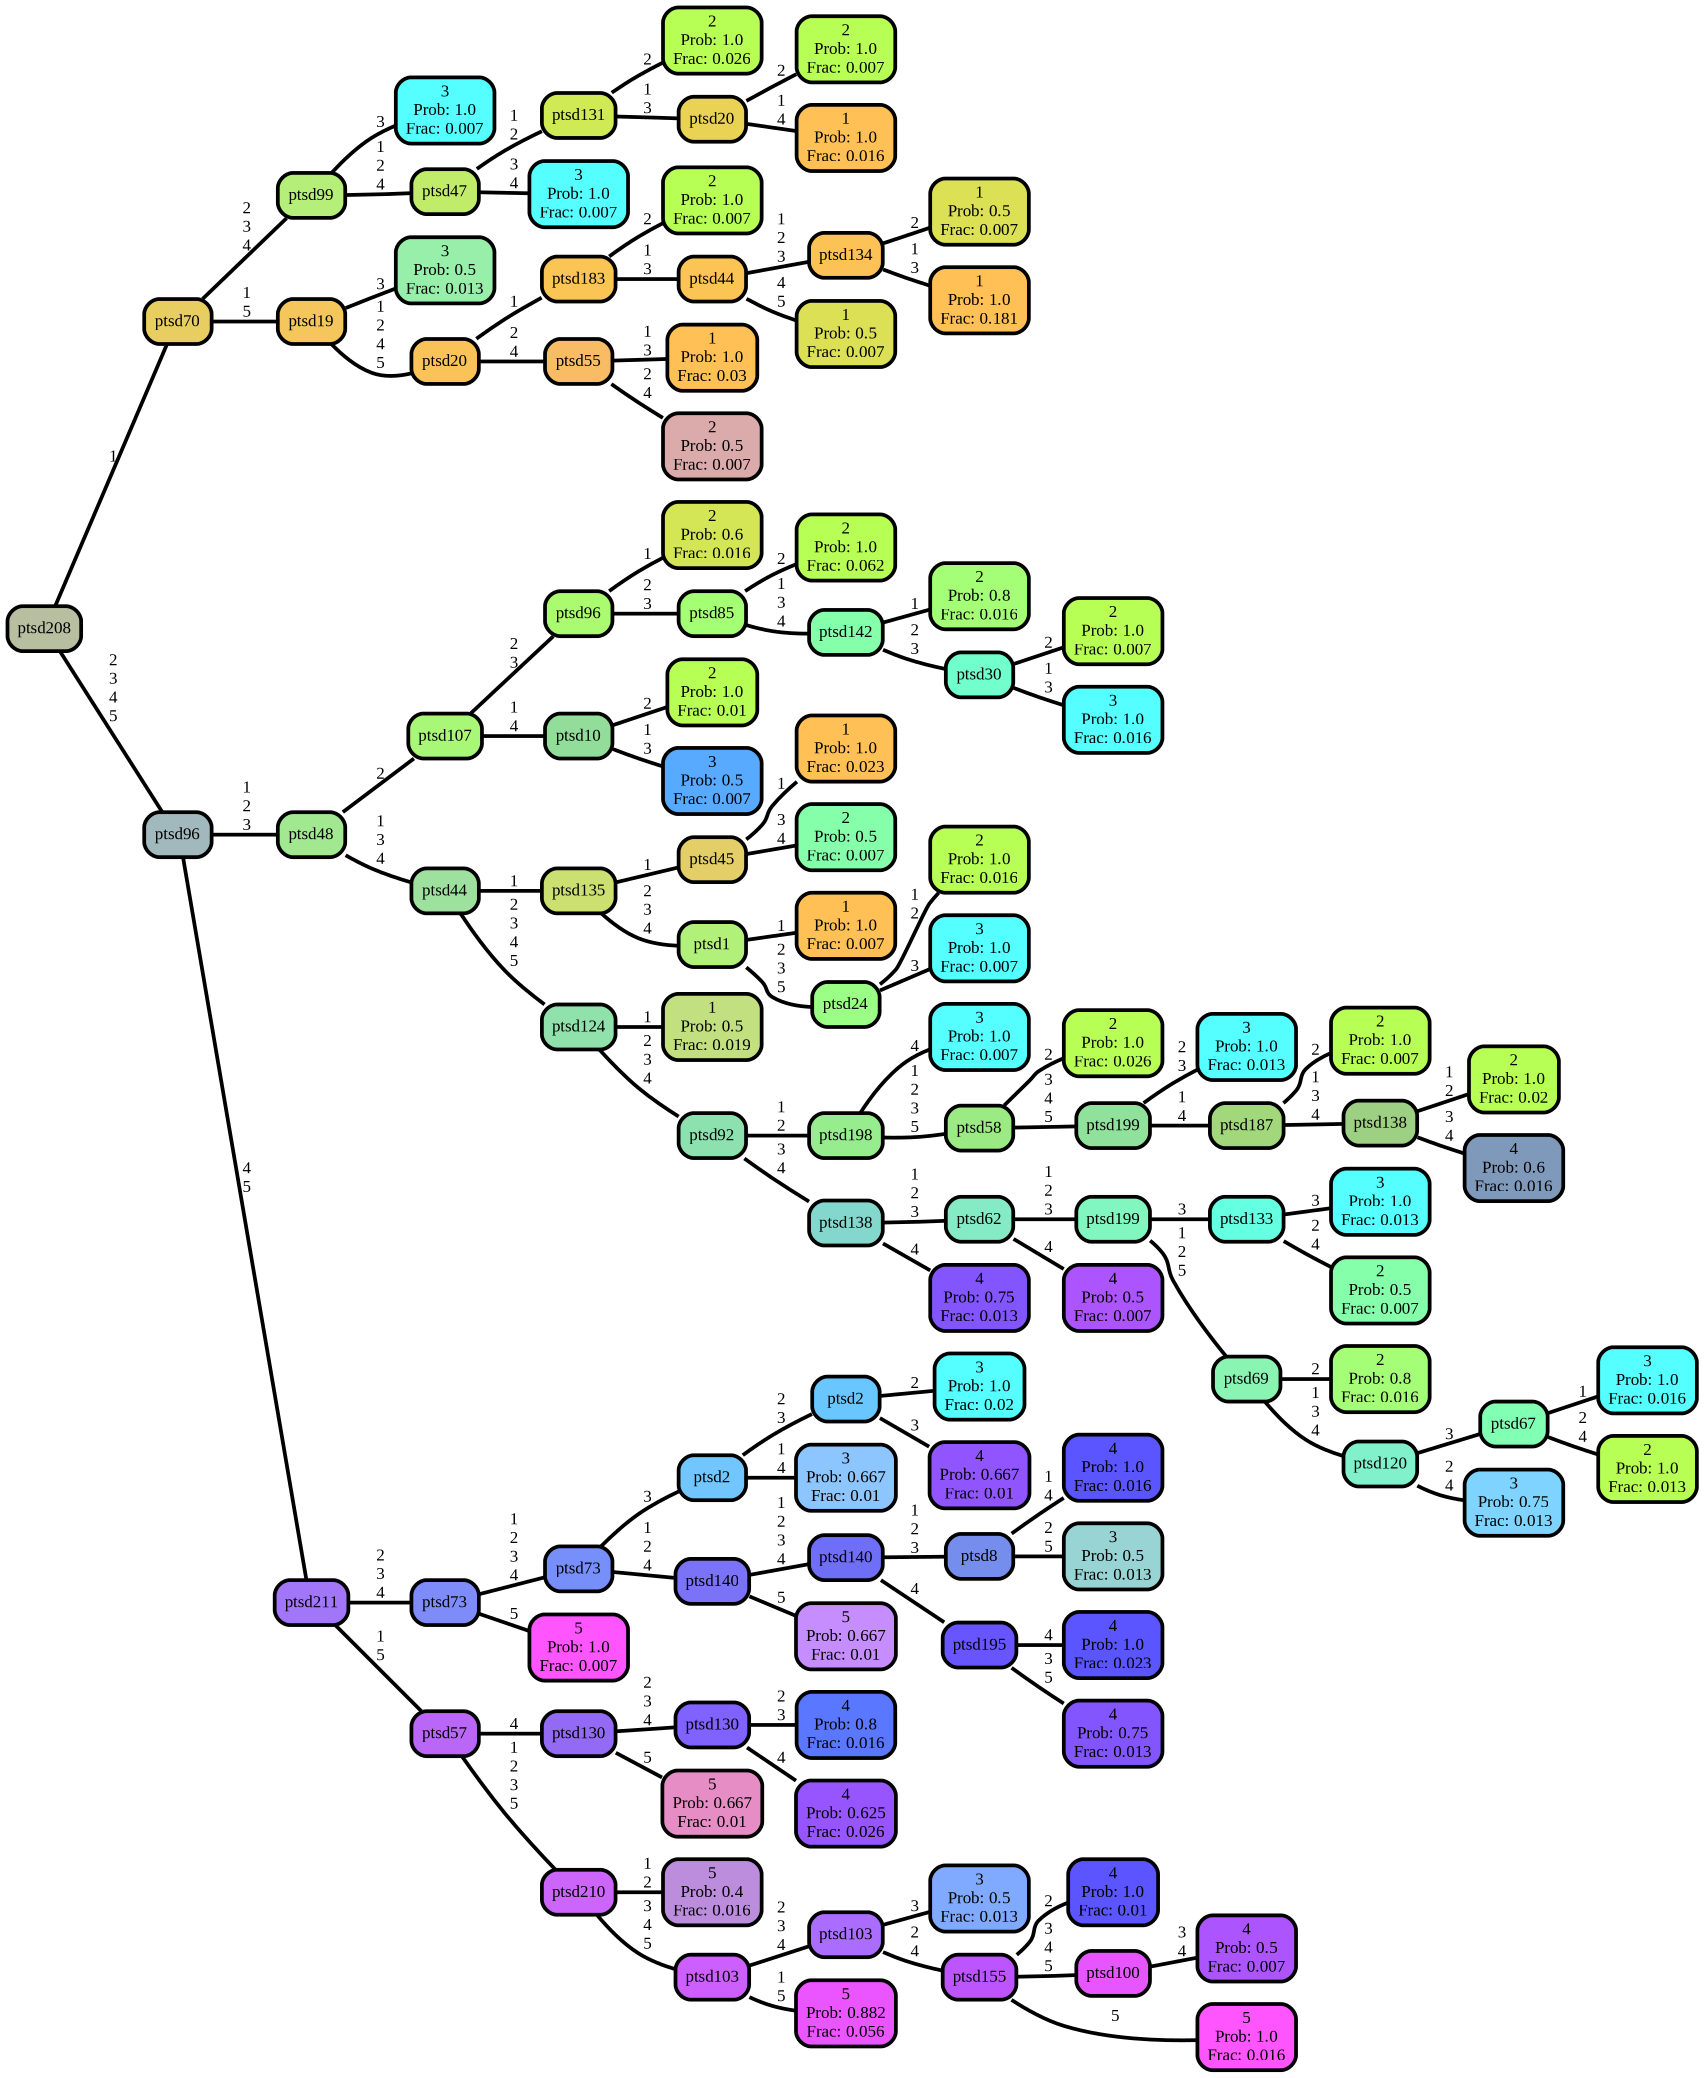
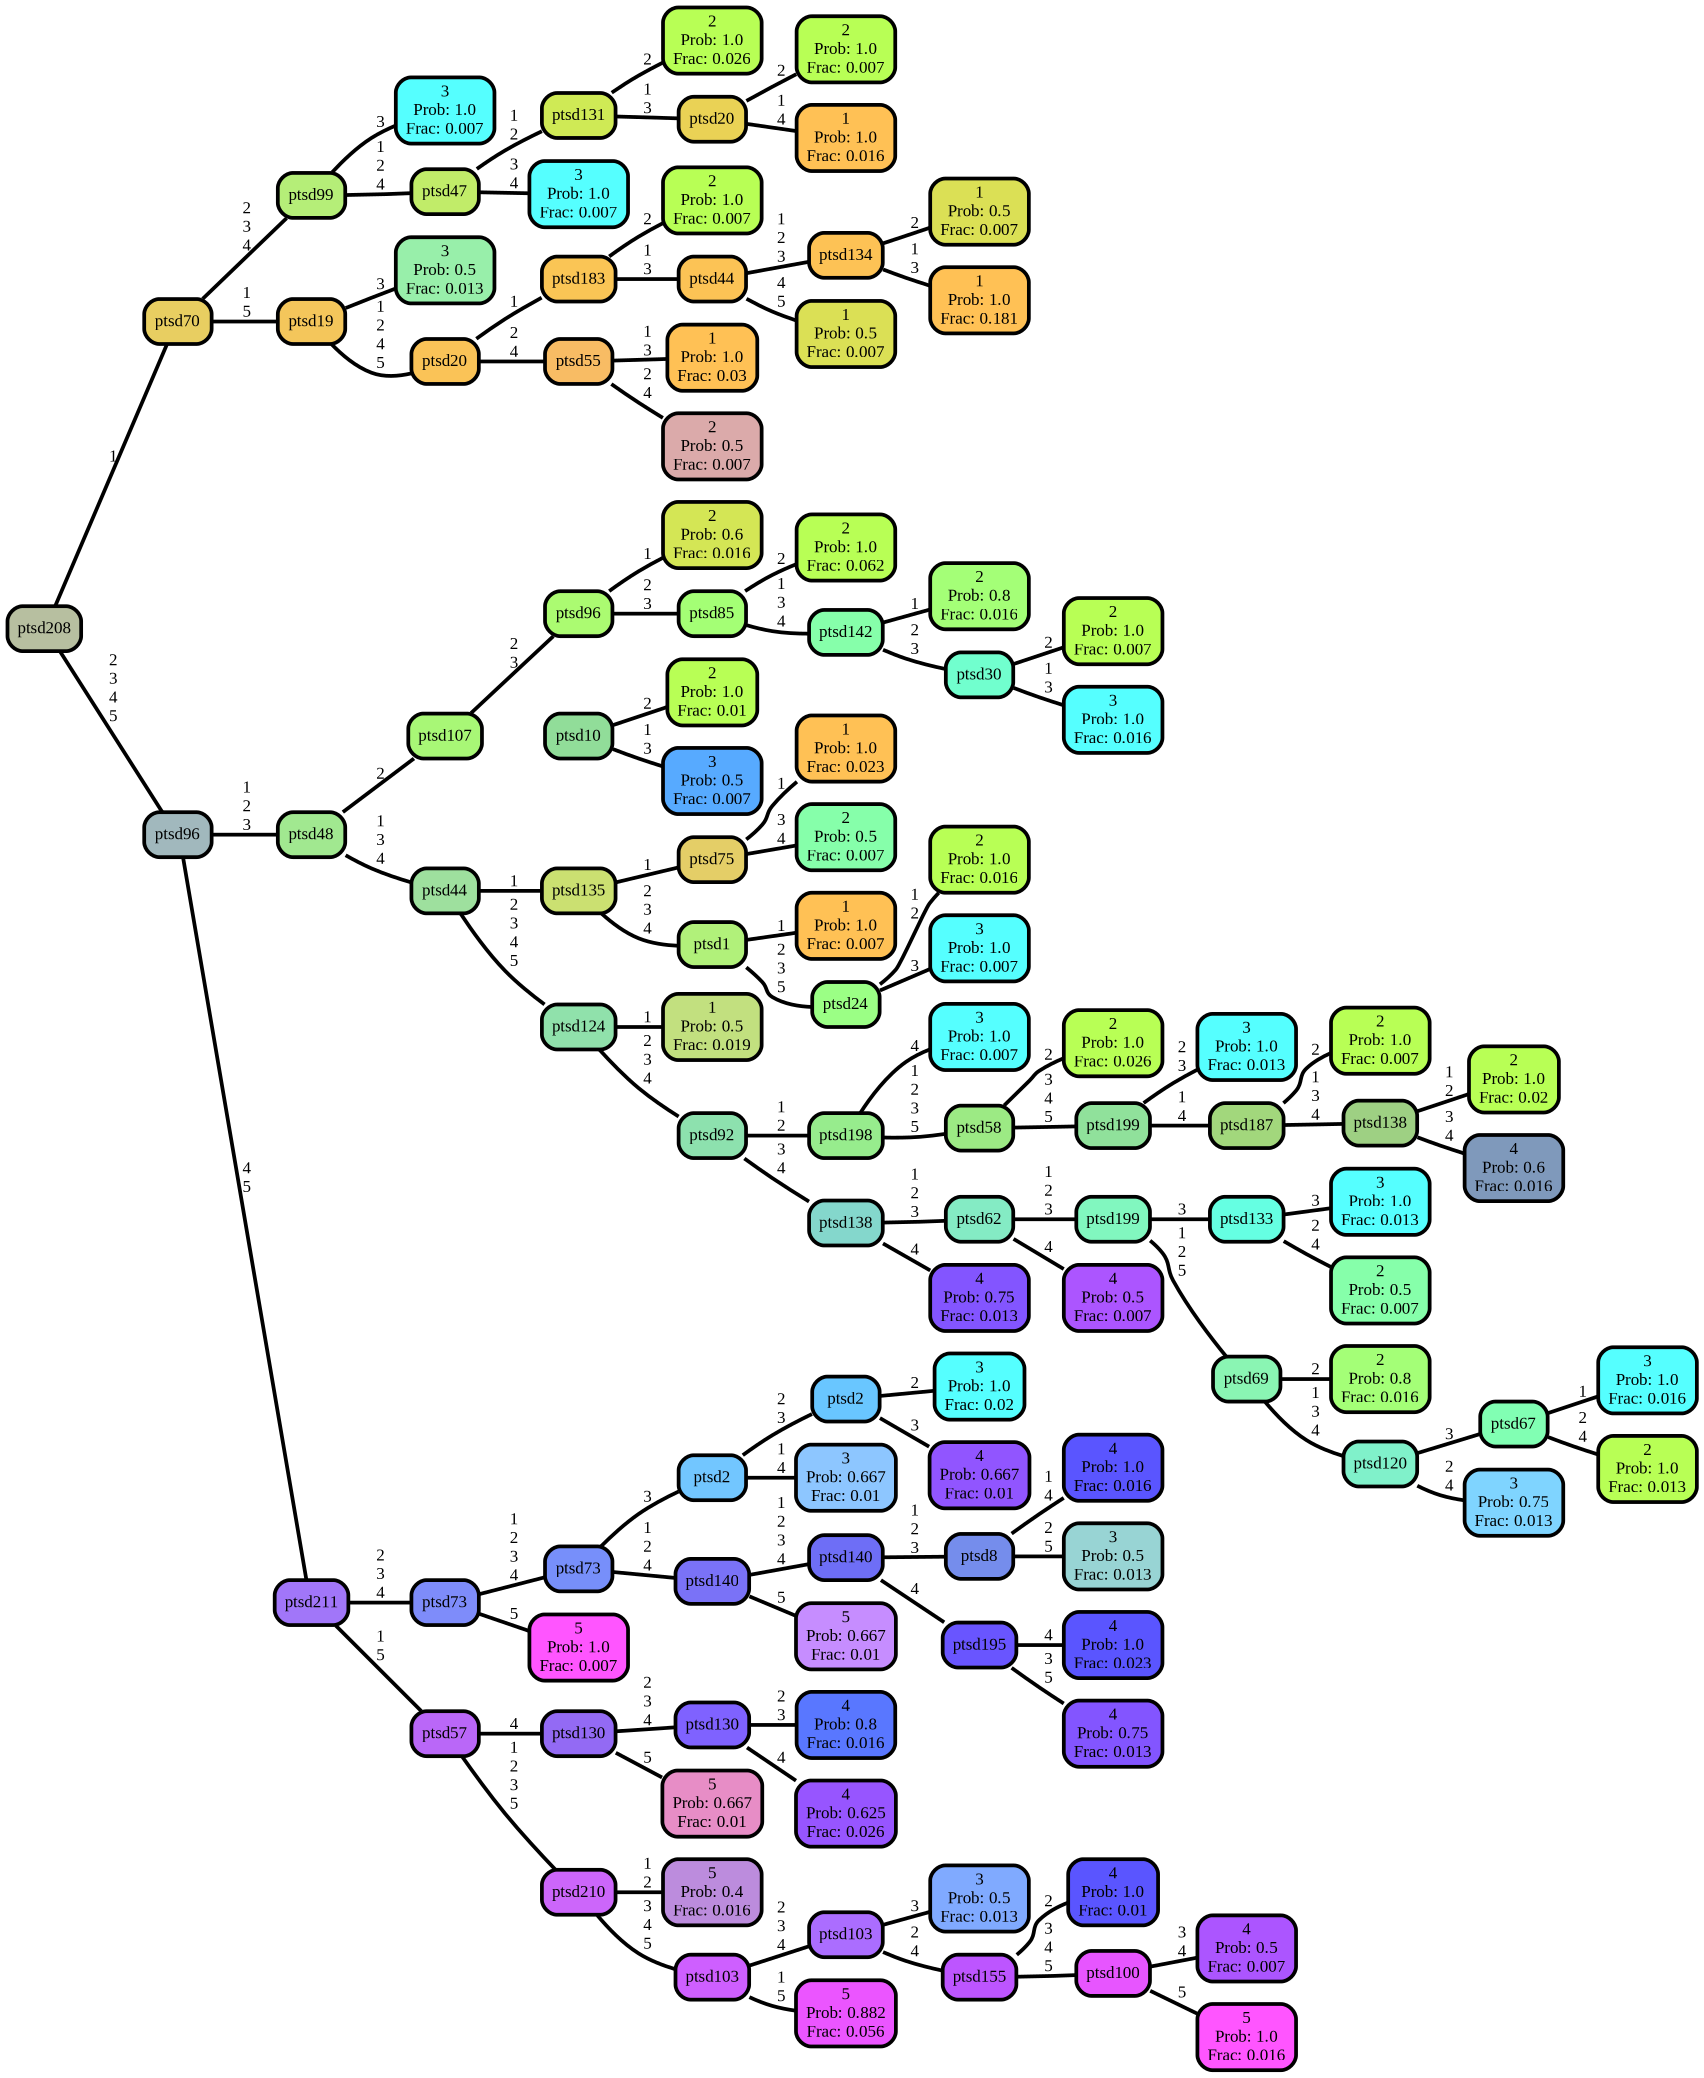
(514, 736) -> none
(712, 860) -> (712, 860)
(1101, 2034) -> (1174, 2002)
